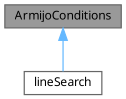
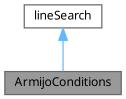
(63, 56) -> (63, 56)
